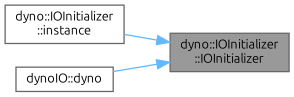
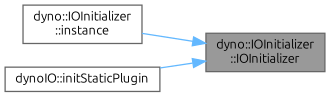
(65, 79) -> (83, 79)
